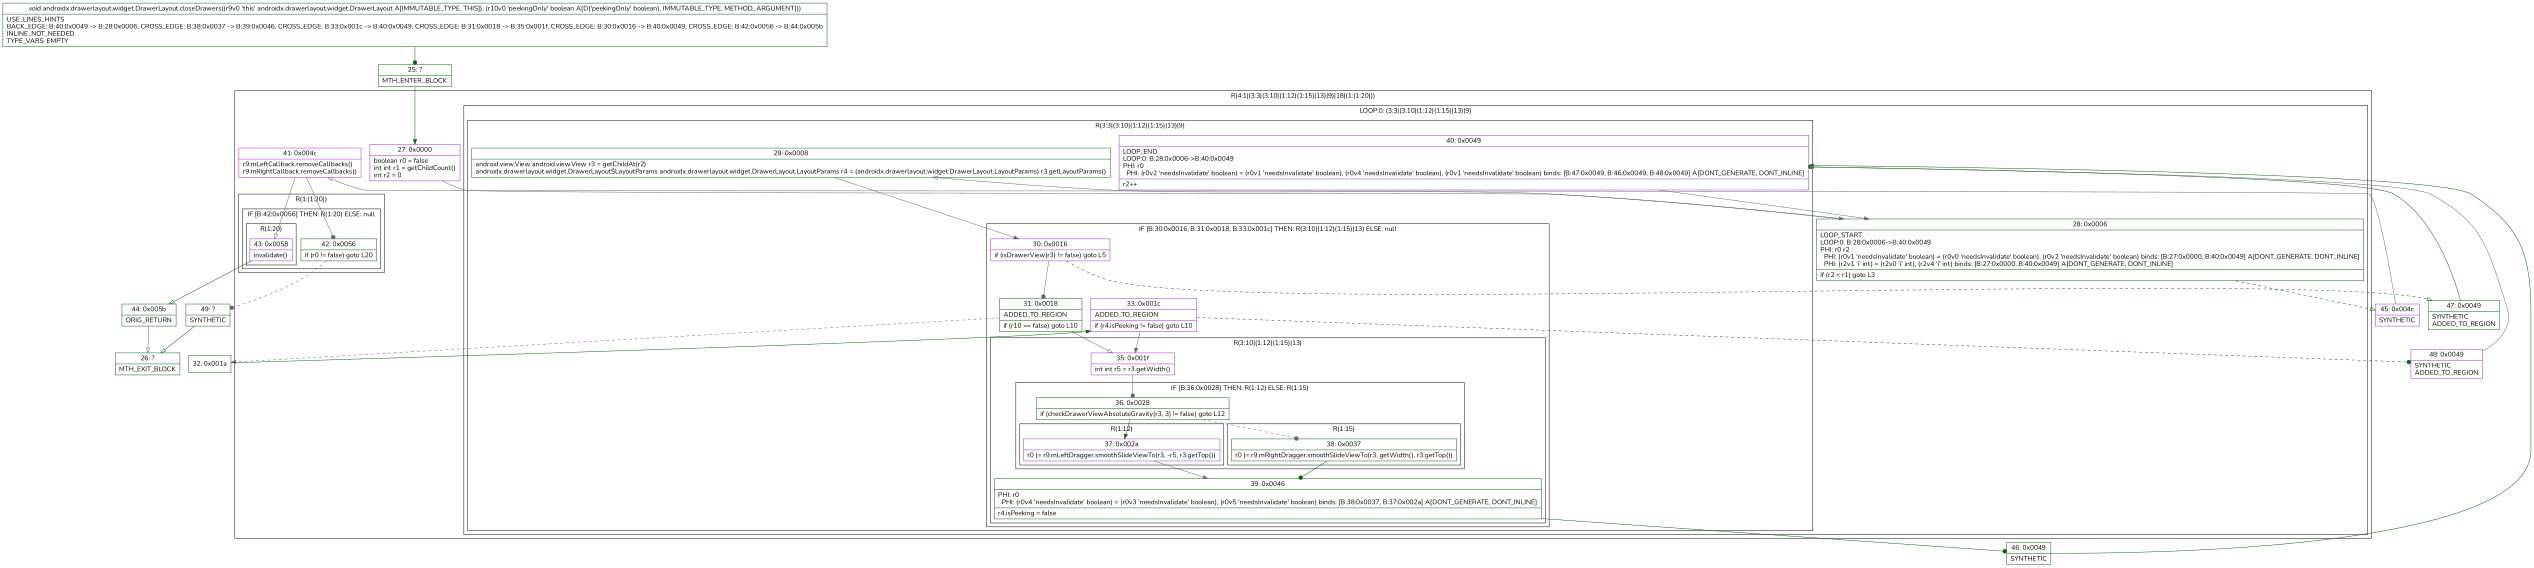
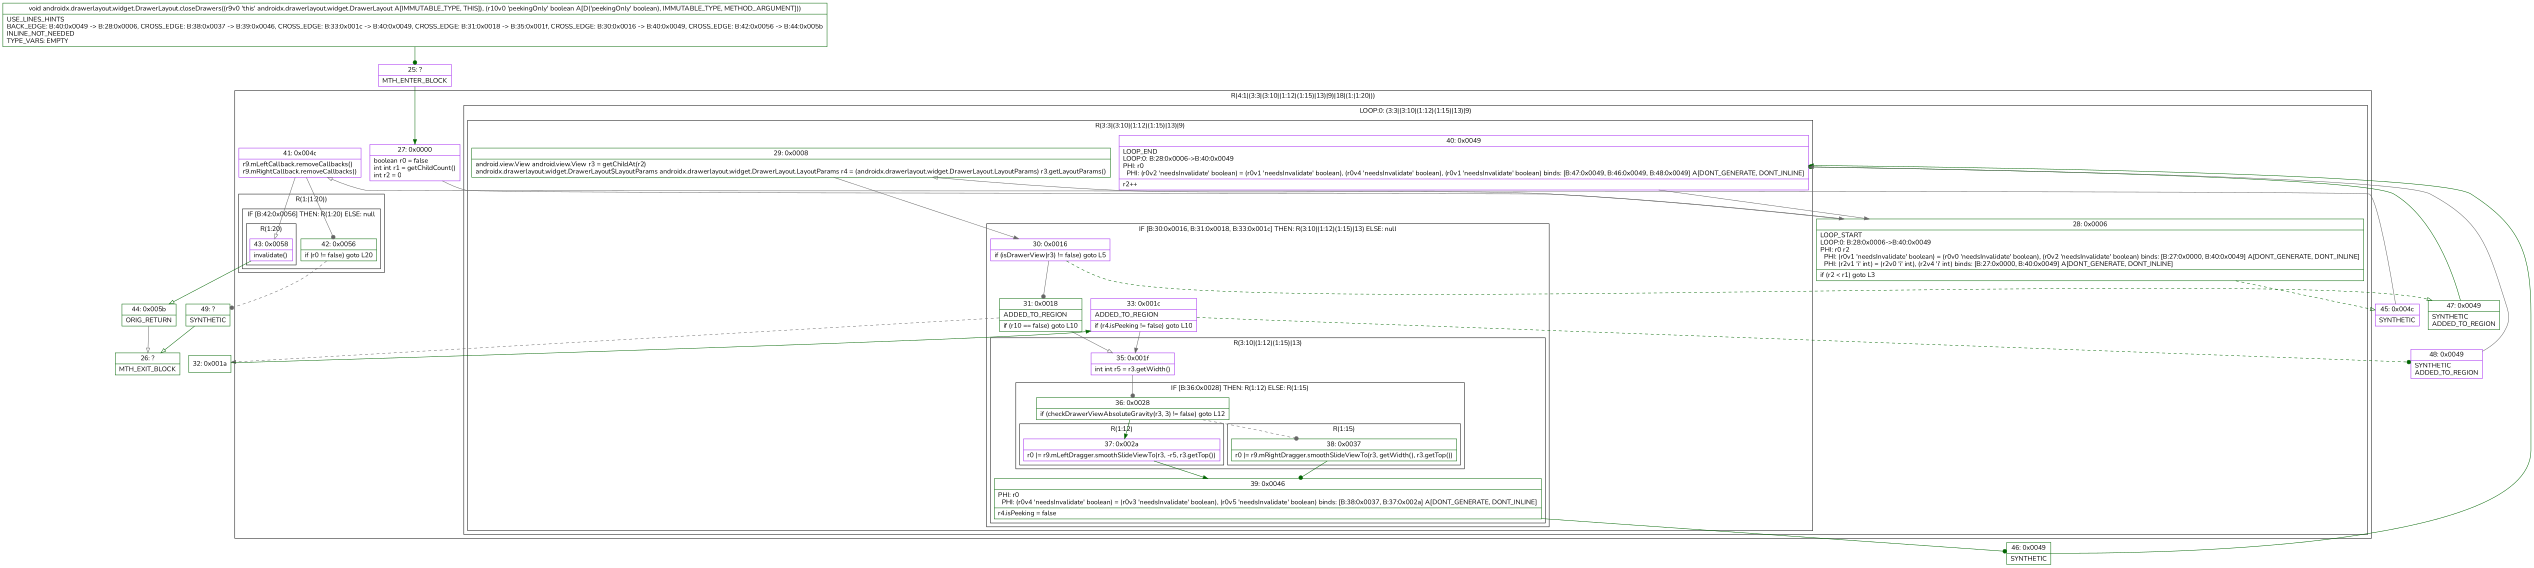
(415, 75) -> (415, 75)
(1187, 472) -> (1187, 472)
